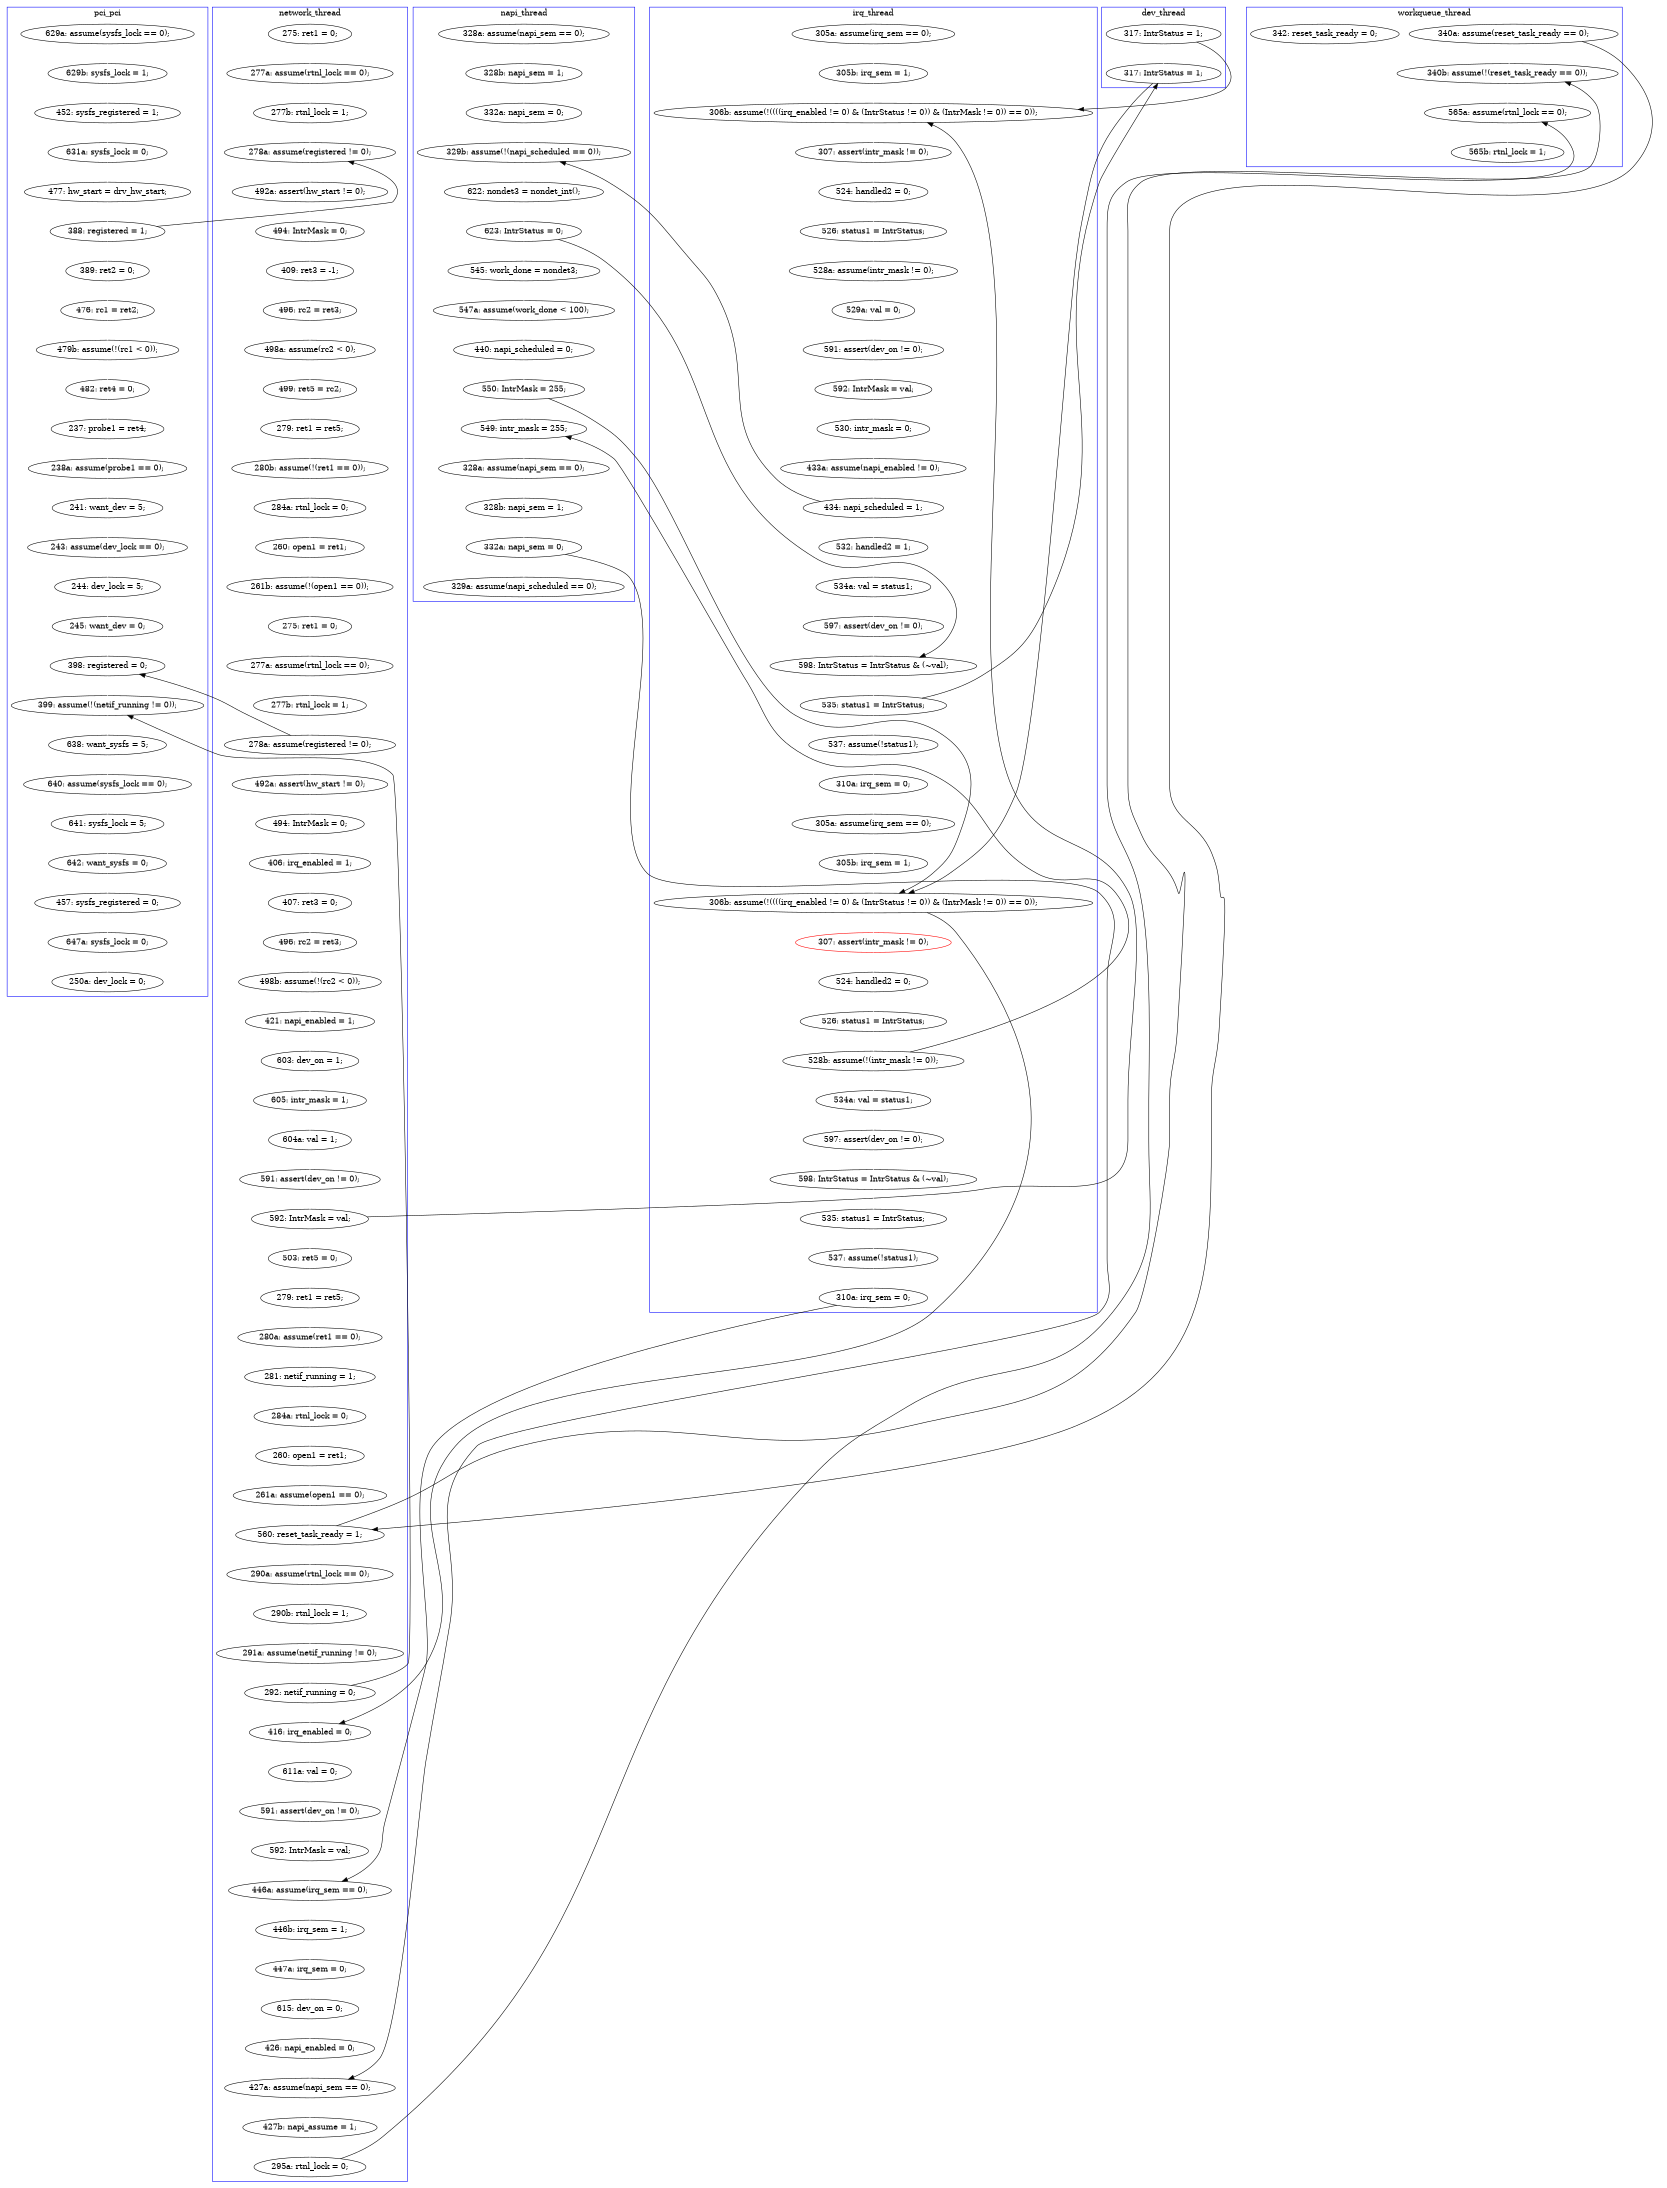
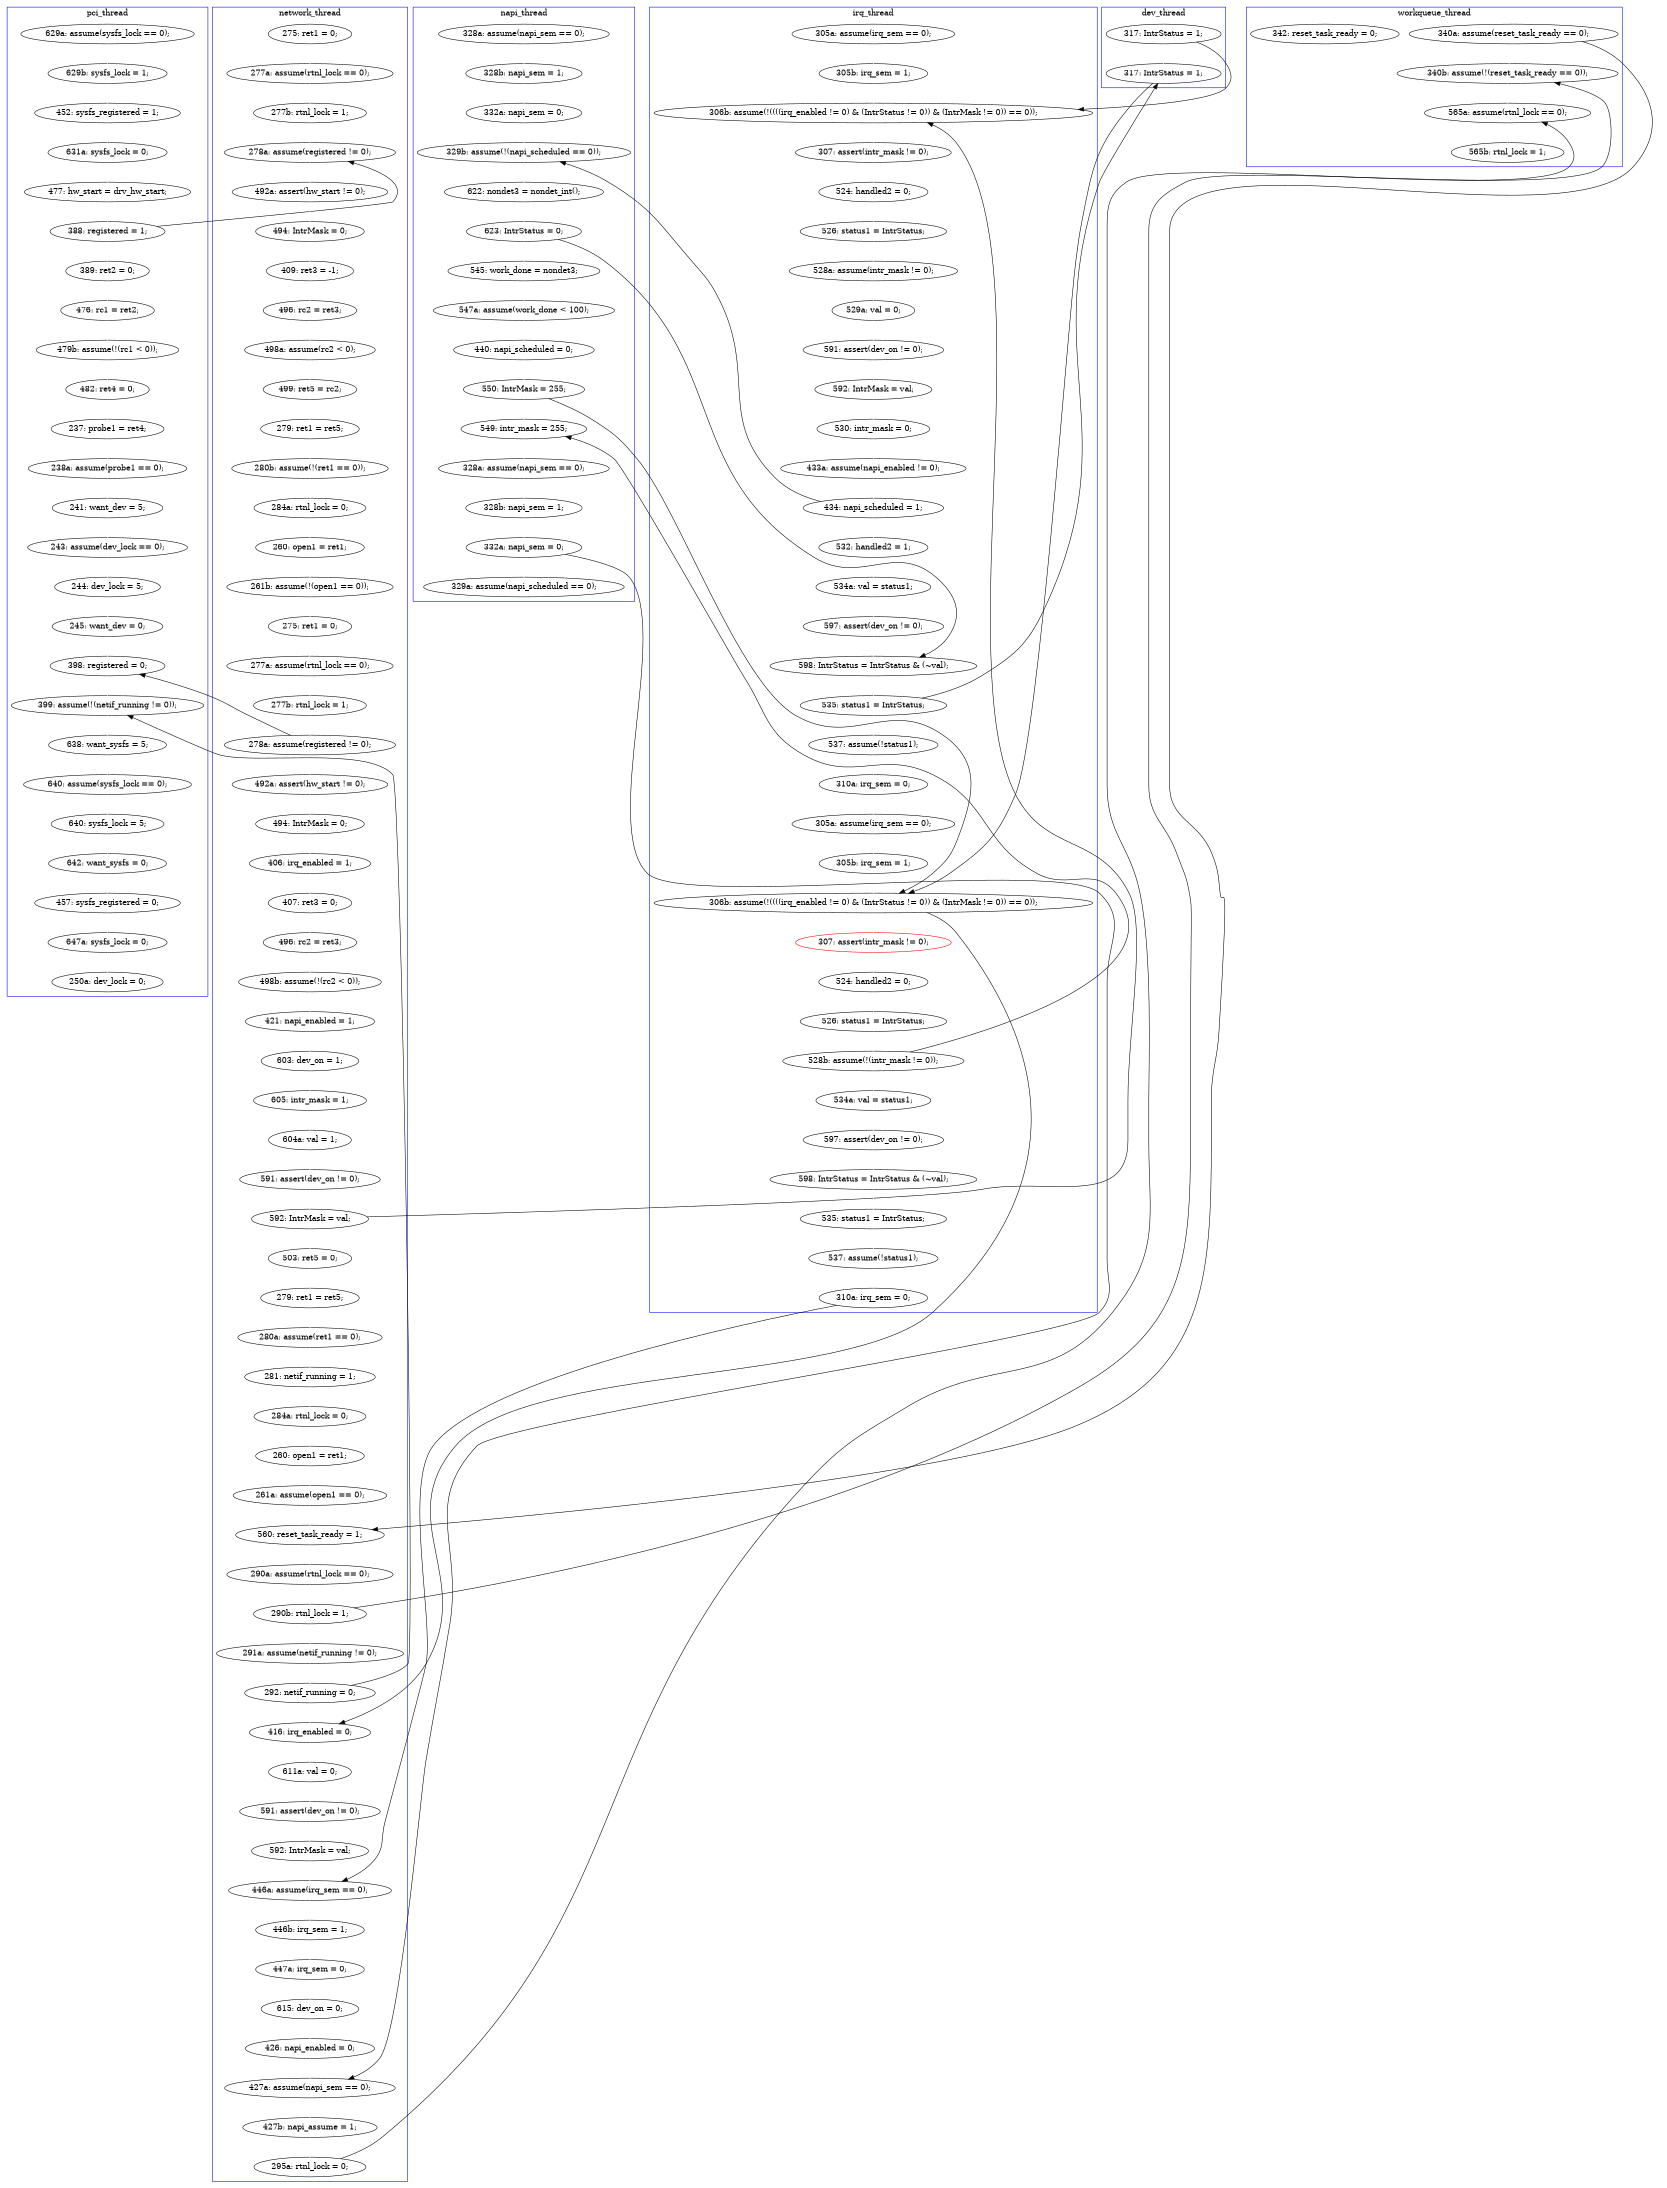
(108, 13) -> (108, 13)
(108, 824) -> (108, 824)
(1184, 873) -> (1191, 906)
